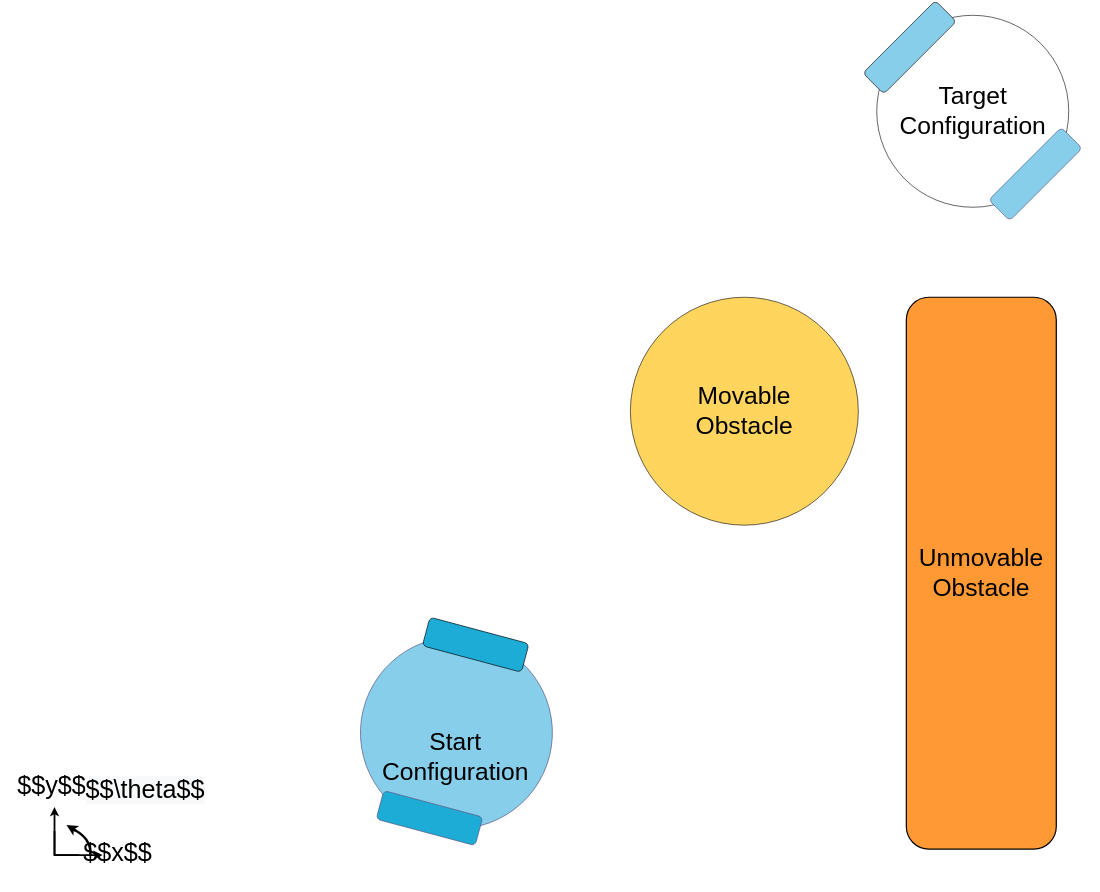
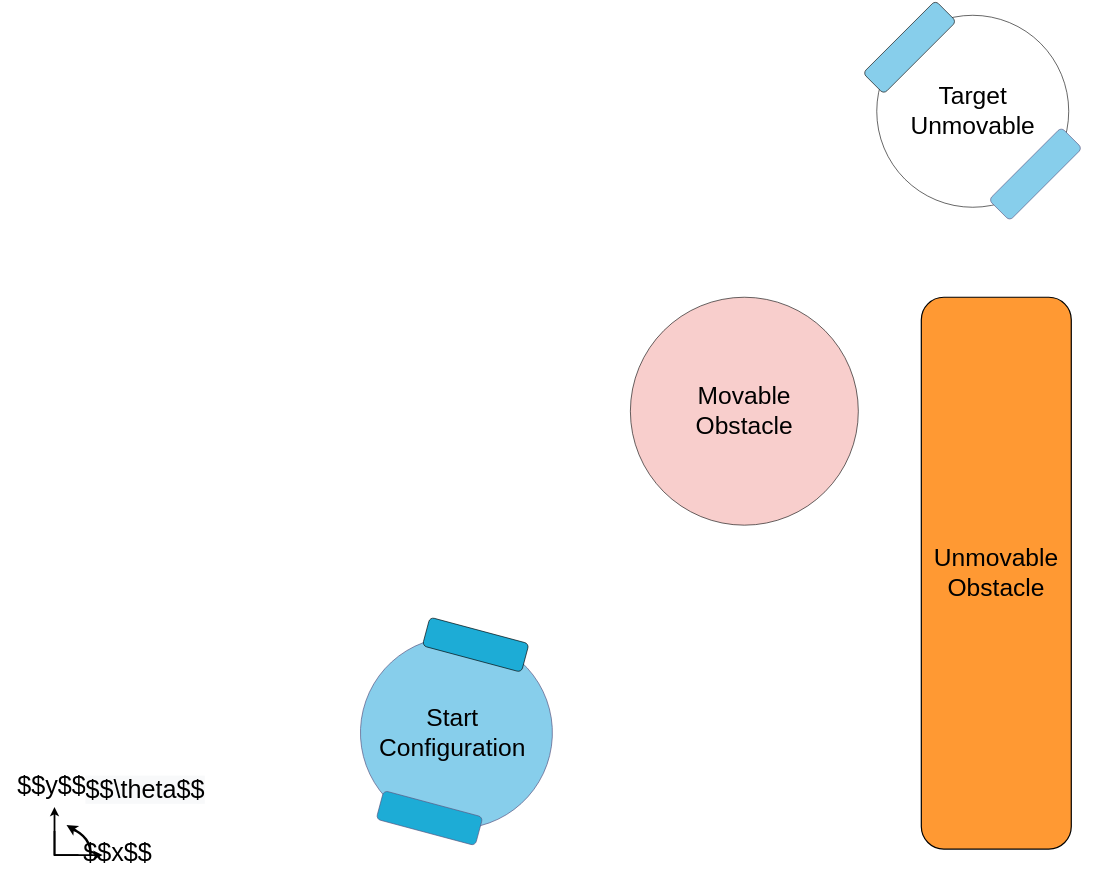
(973, 111) -> (973, 111)
(744, 411) -> (744, 411)
(981, 573) -> (996, 573)
(455, 757) -> (452, 733)
